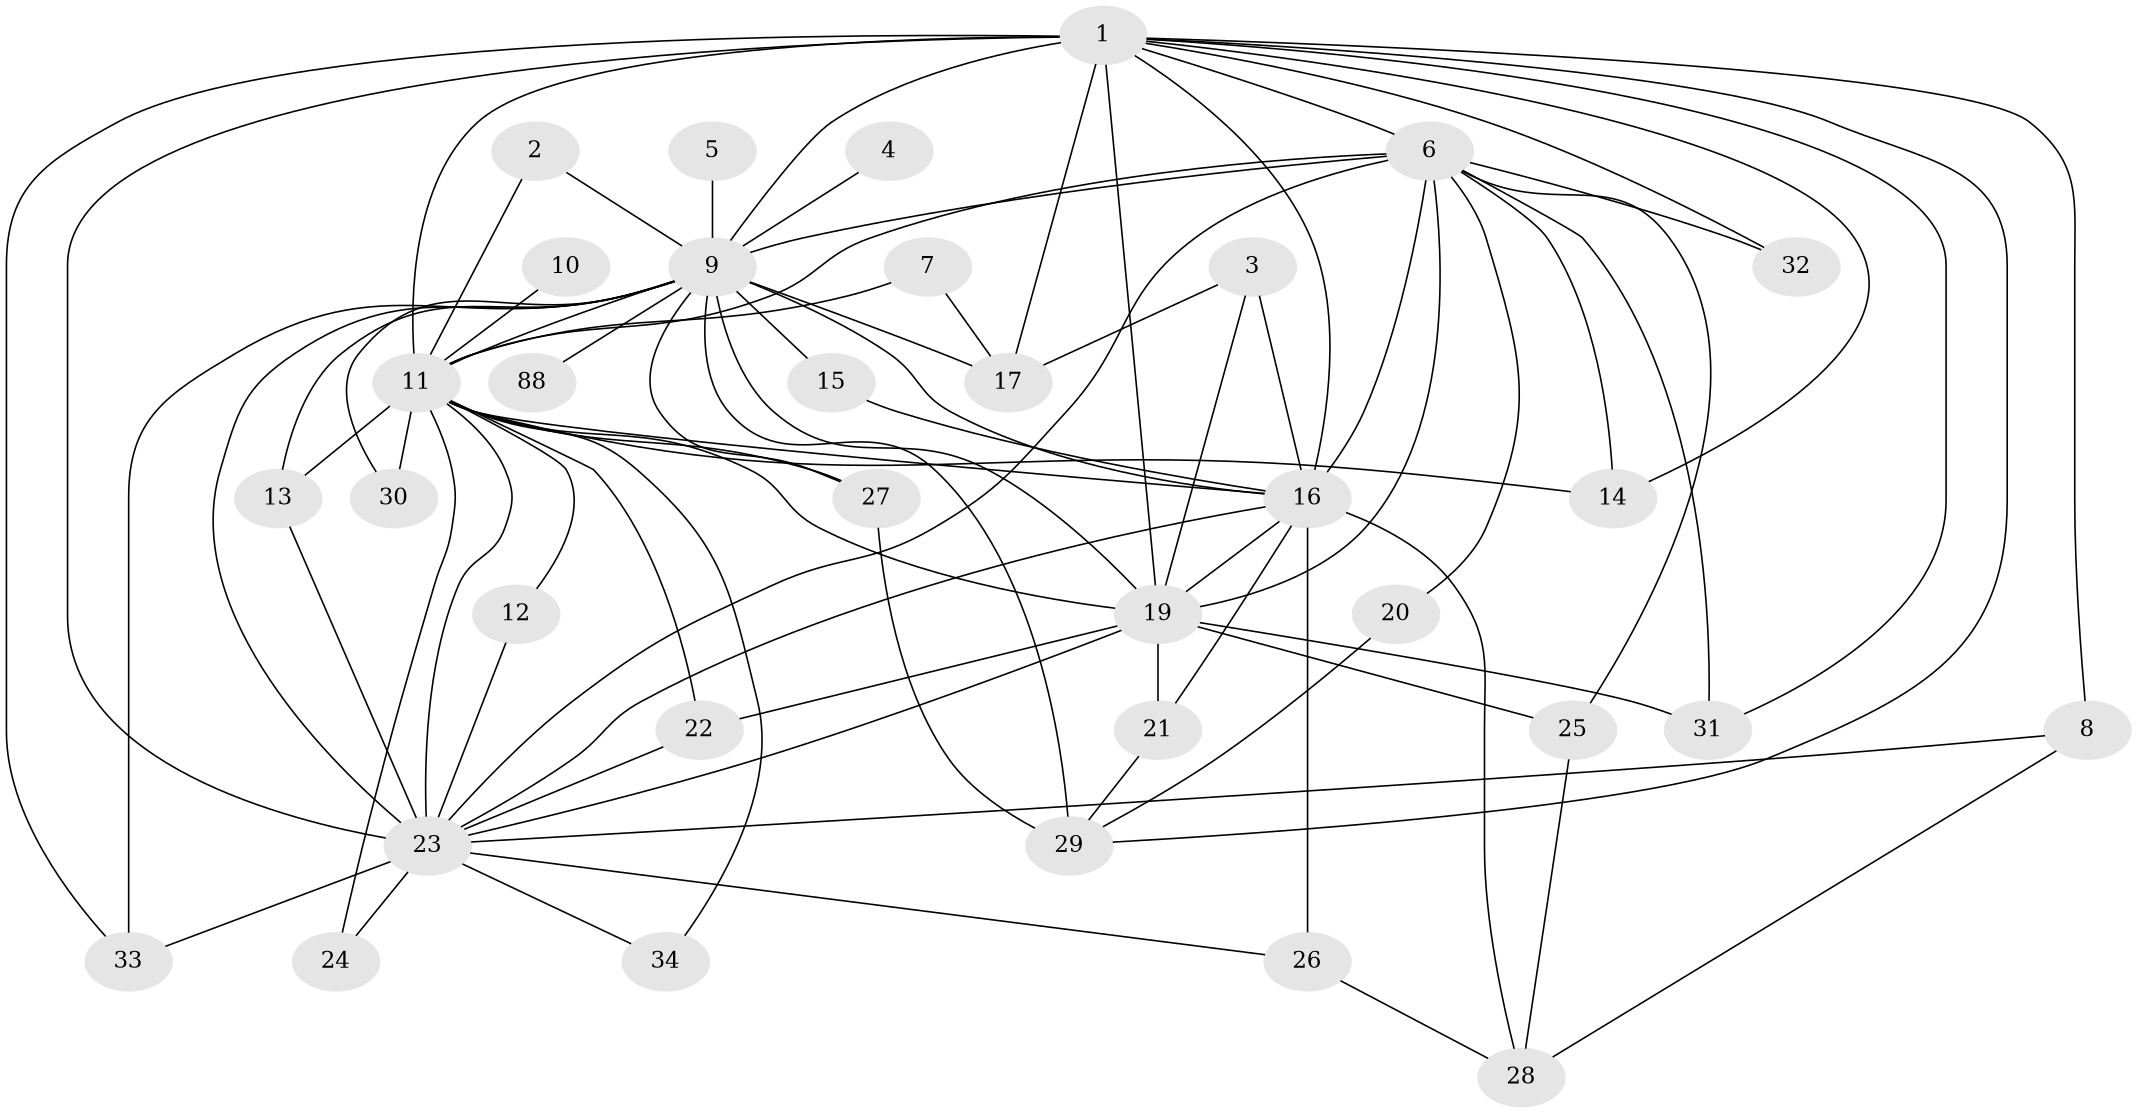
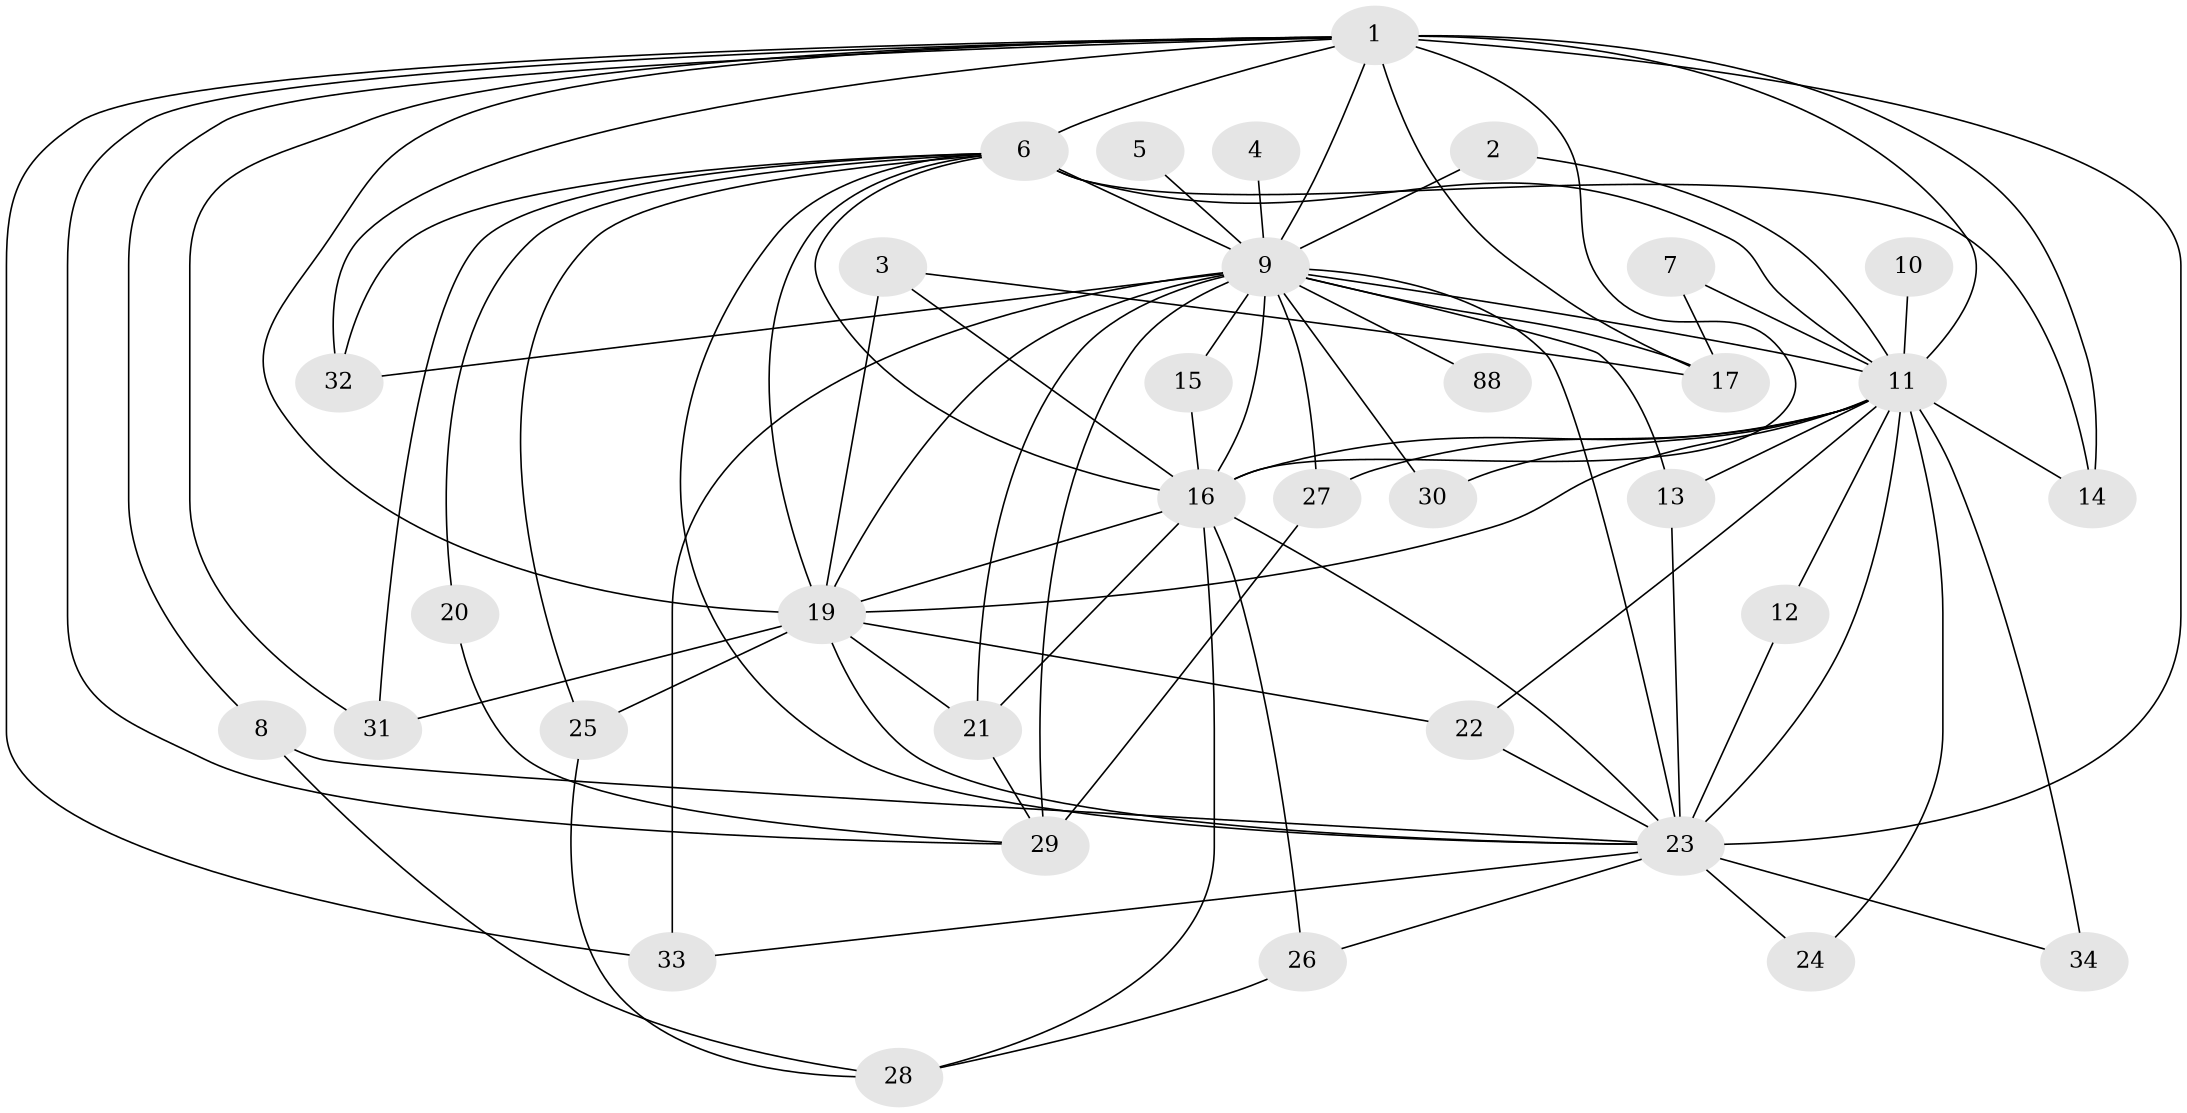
none -> (802, 325)
none -> (1026, 439)
